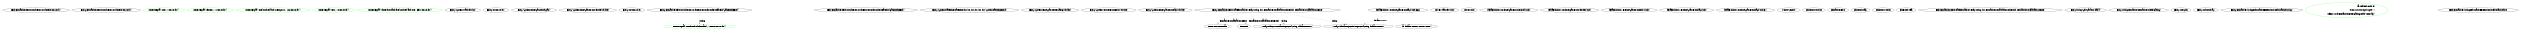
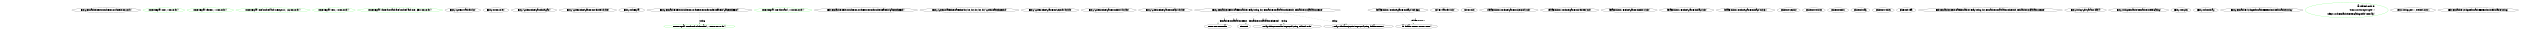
(36, 10) -> none
(632, 10) -> (632, 10)
none -> (783, 10)
(1050, 10) -> (1050, 10)
(1109, 10) -> (1109, 10)
(1789, 10) -> (1789, 10)
(1838, 10) -> (1838, 10)
none -> (2413, 10)
(2478, 10) -> (2478, 10)
(1379, 18) -> (1407, 18)
(1287, 26) -> (1287, 26)
